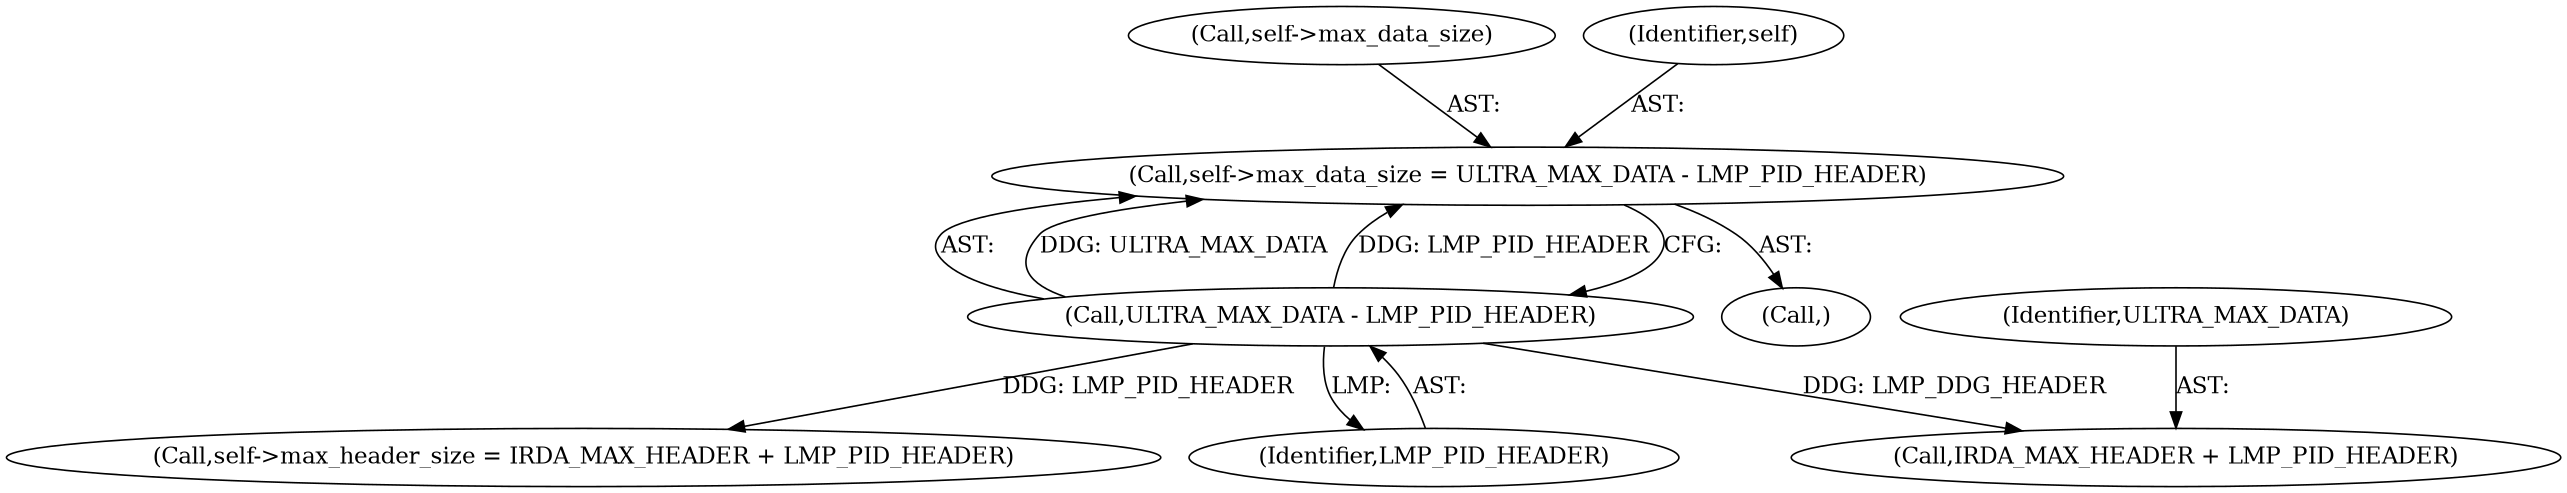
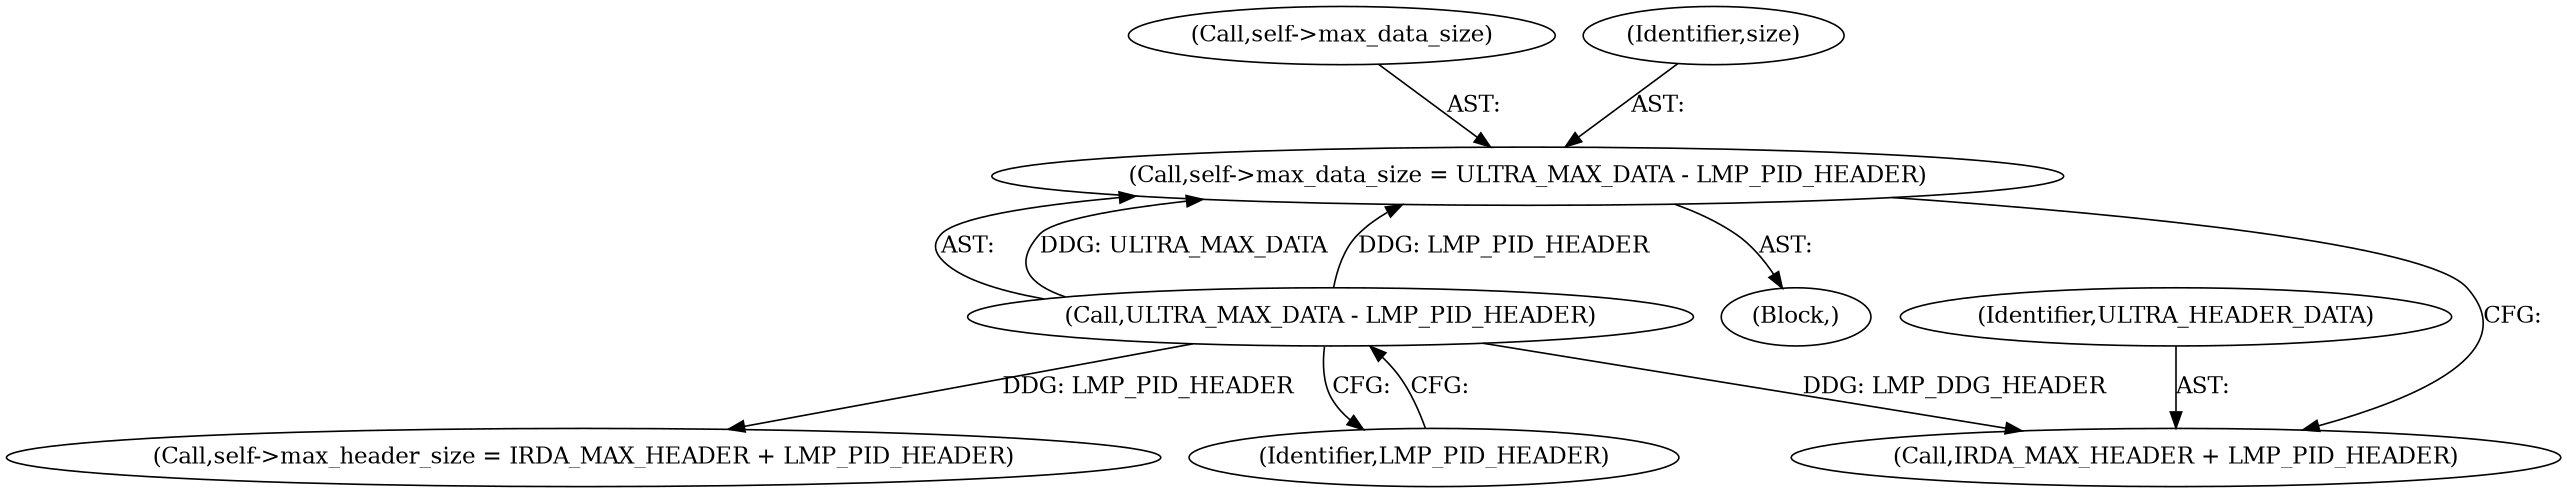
(1714, 36) -> (1714, 36)
(1656, 260) -> (2304, 240)
(1796, 317) -> (1796, 317)
(2176, 317) -> (2176, 317)
(1365, 387) -> (1365, 387)
(1444, 387) -> (1444, 387)
